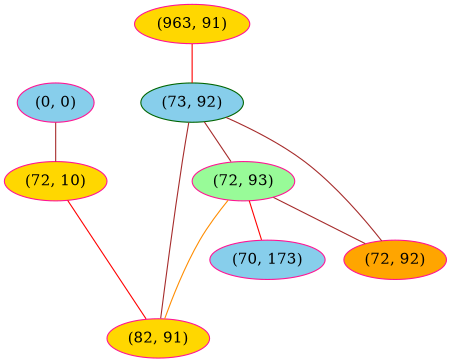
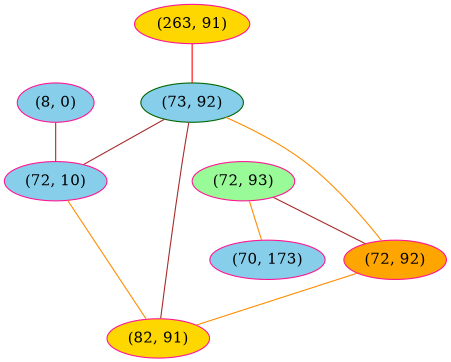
(192, 24) -> (192, 24)
(56, 103) -> (56, 103)
(218, 142) -> (124, 142)
(313, 168) -> (313, 168)
(56, 181) -> (56, 181)
(255, 220) -> (255, 220)
(191, 257) -> (277, 299)
(107, 260) -> (107, 260)
